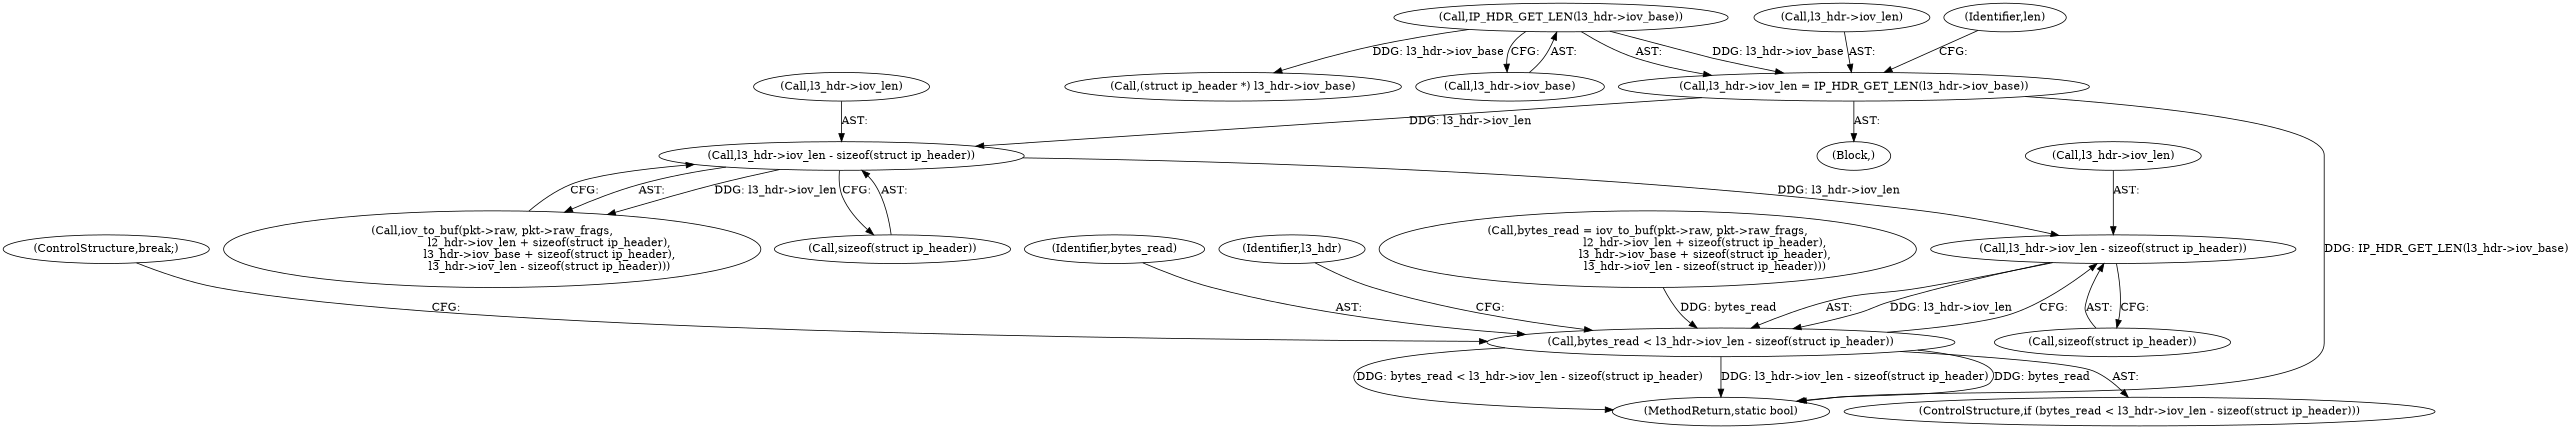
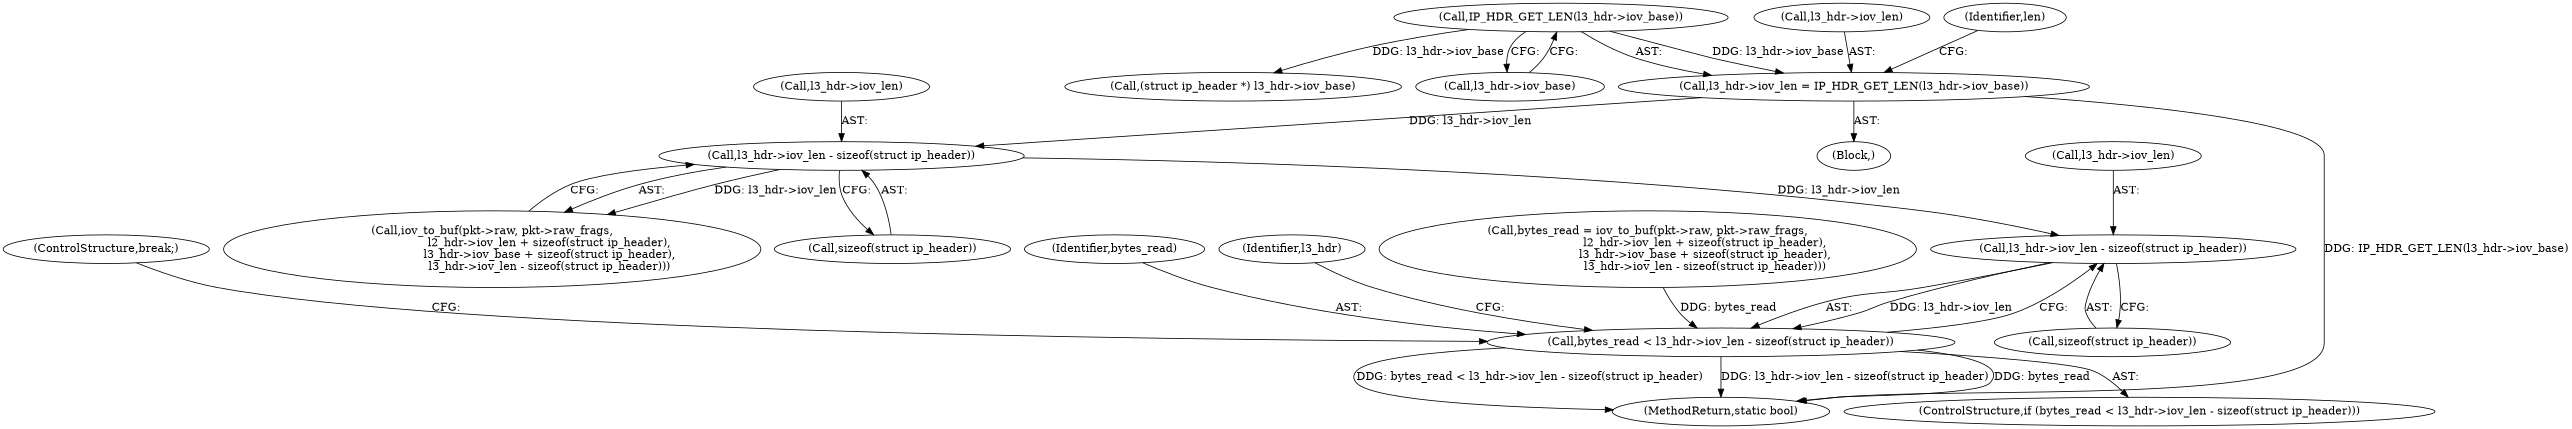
(1566, 52) -> (1566, 52)
